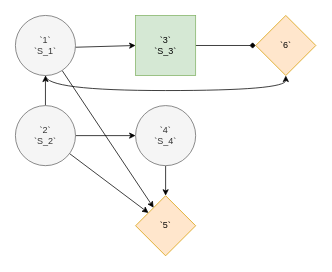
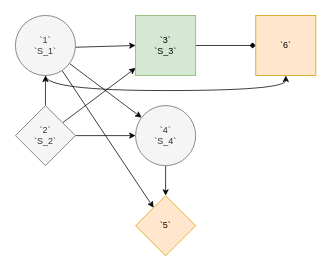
(285, 45) -> (285, 45)
none -> (101, 87)
(45, 135) -> (45, 135)
(107, 181) -> (83, 107)
